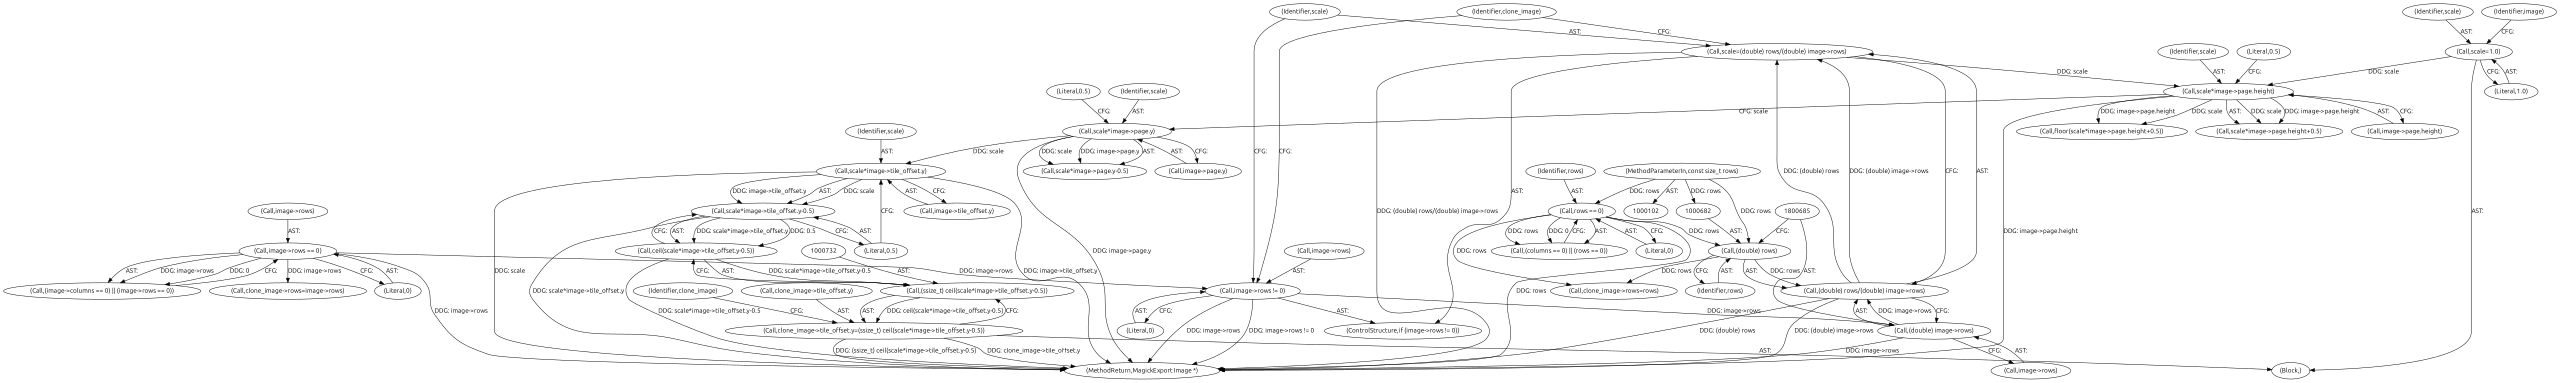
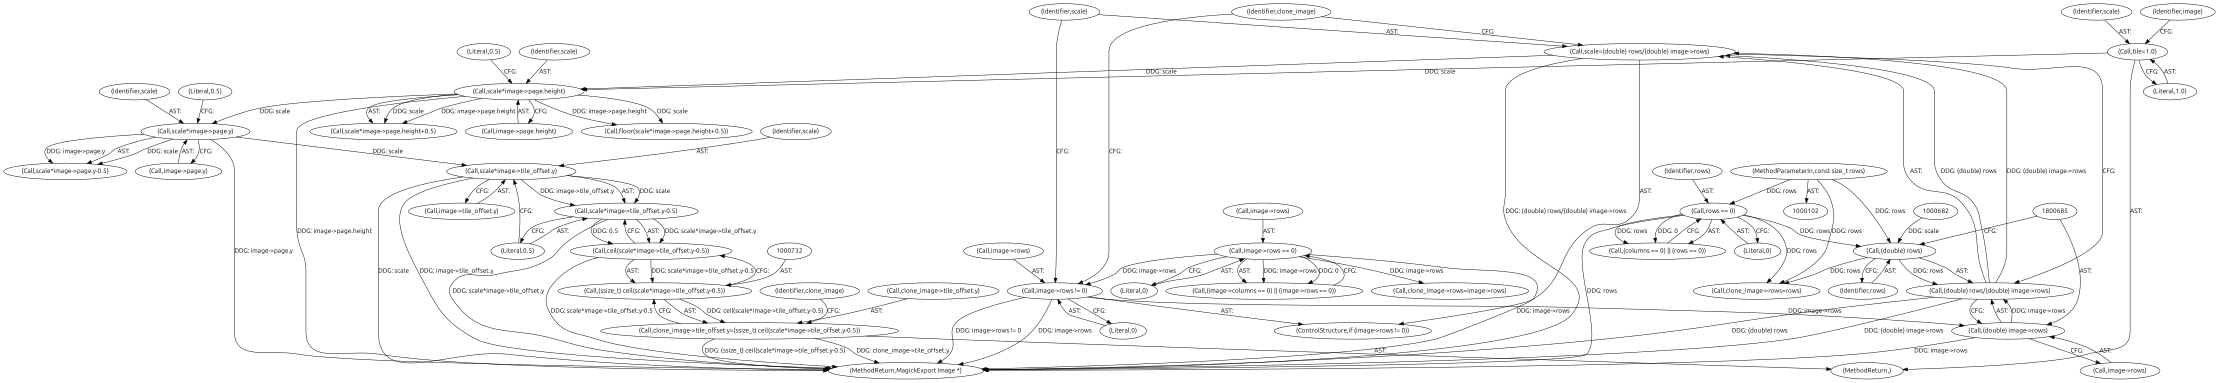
(2479, 52) -> (2137, 52)
(1754, 112) -> (275, 112)
(1689, 189) -> (1830, 236)
(1737, 231) -> (1924, 231)
(2291, 371) -> (1867, 371)
